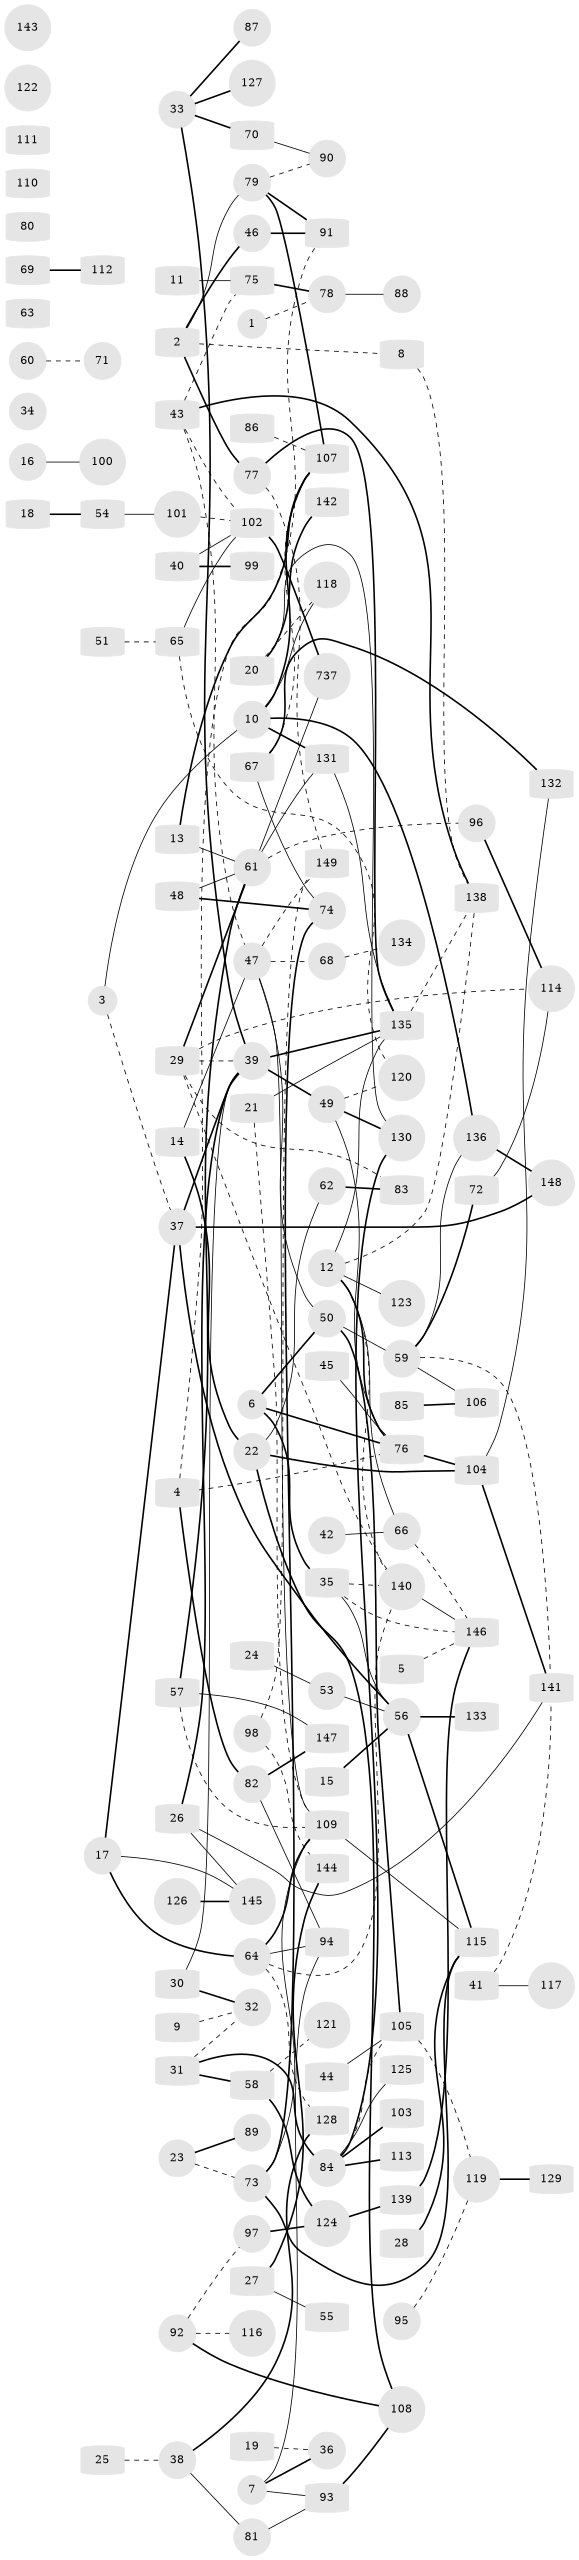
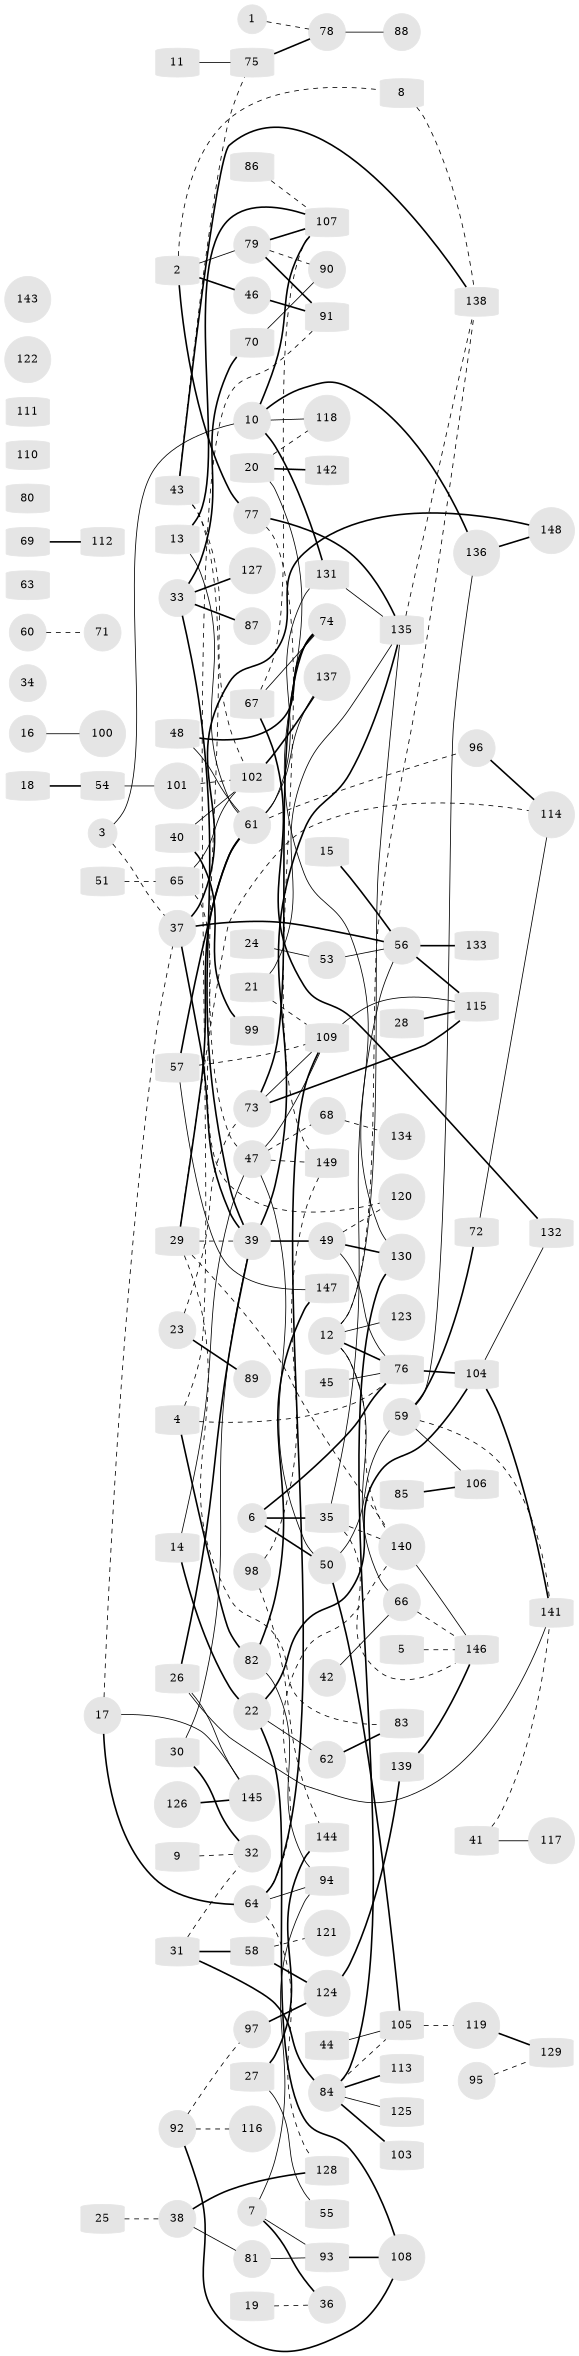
(327, 676) -> (327, 678)
(140, 1541) -> (126, 1321)
(444, 2256) -> (512, 2068)
